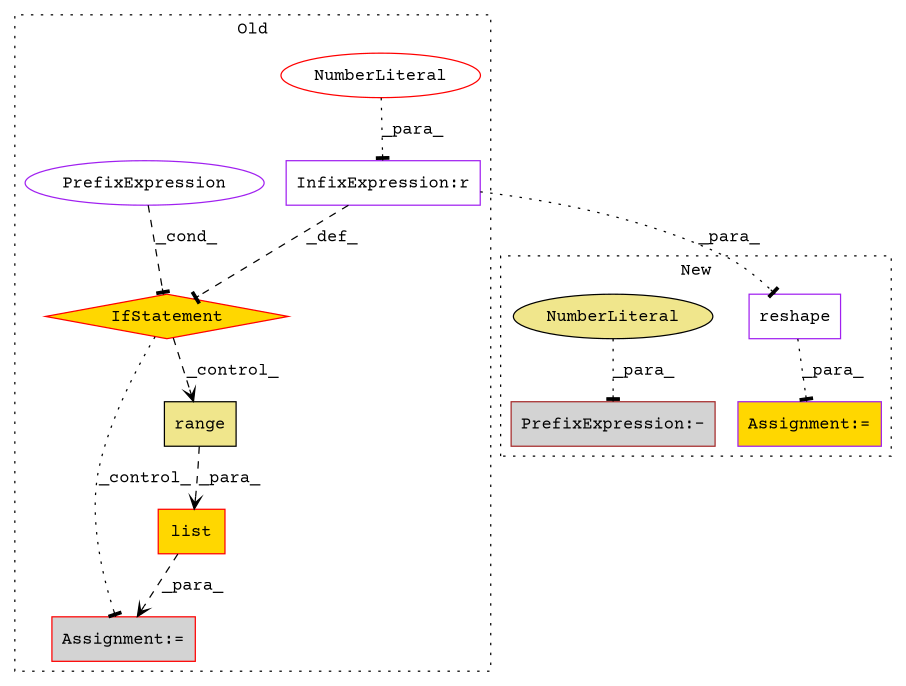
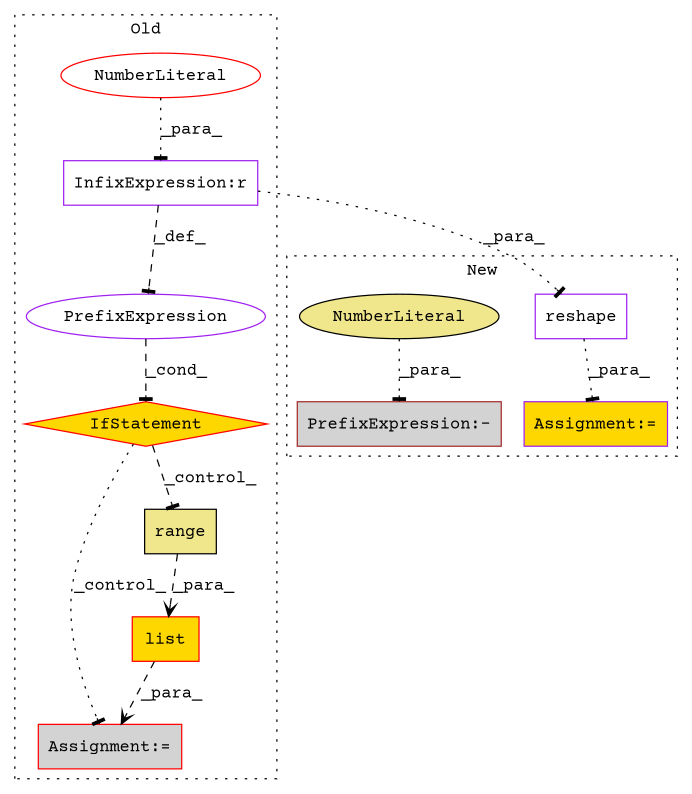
(274, 250) -> (154, 246)
(181, 364) -> (162, 474)
